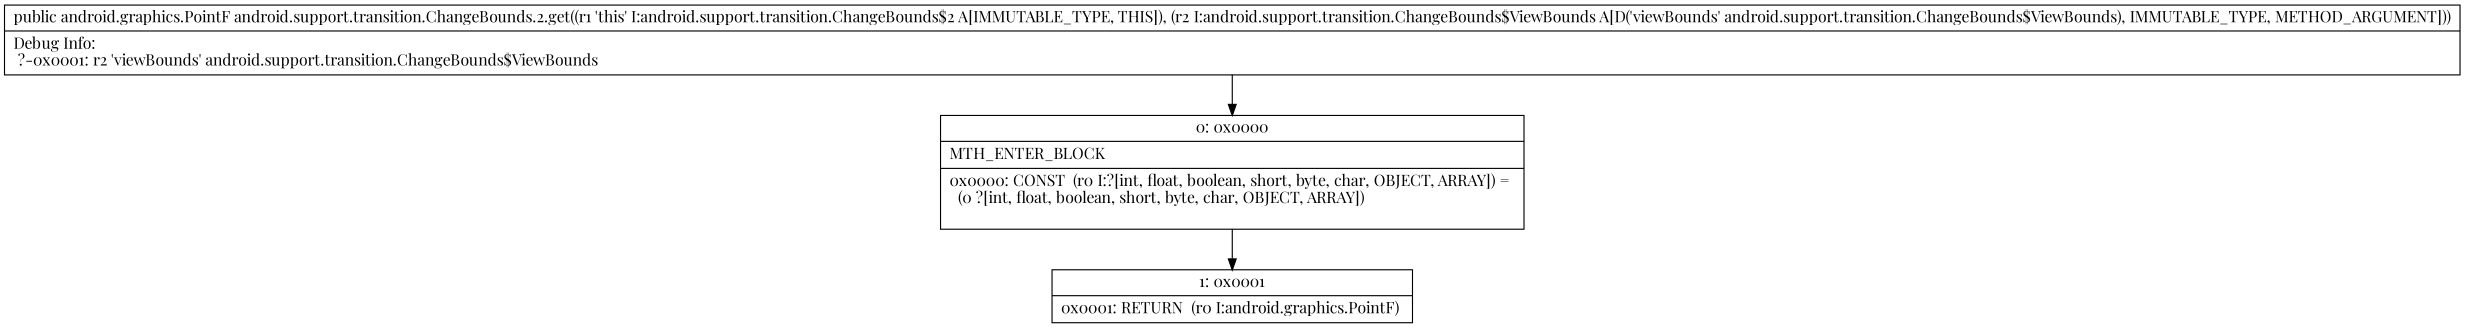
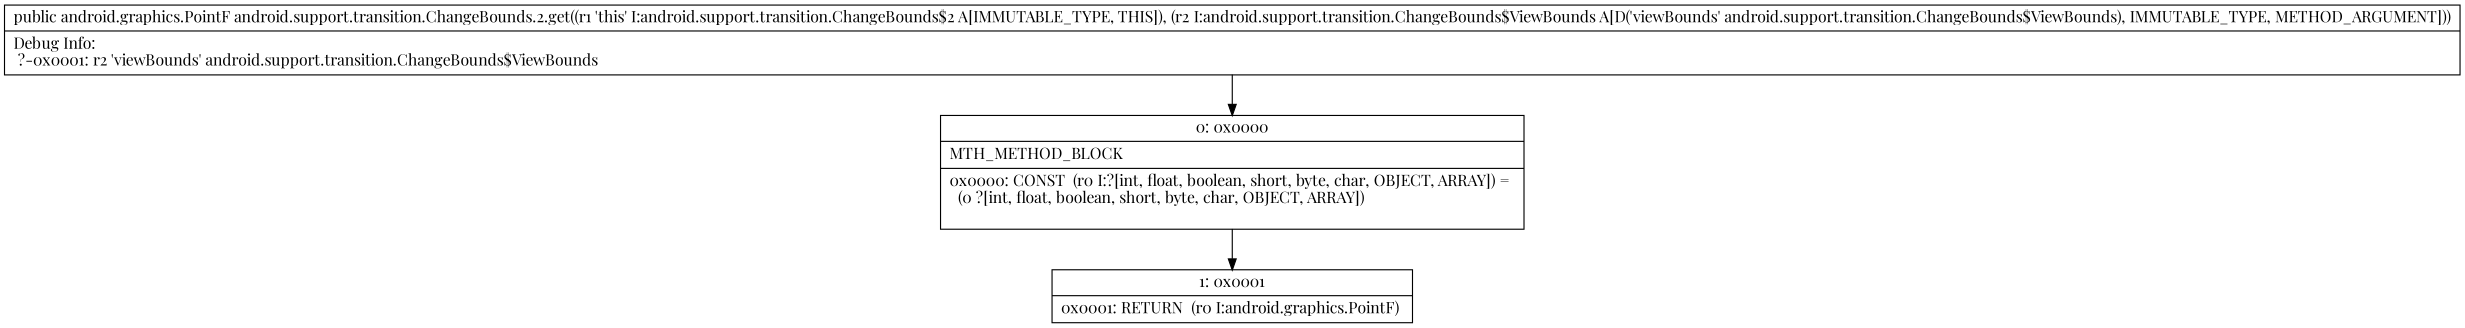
(1028, 154) -> (1036, 154)
